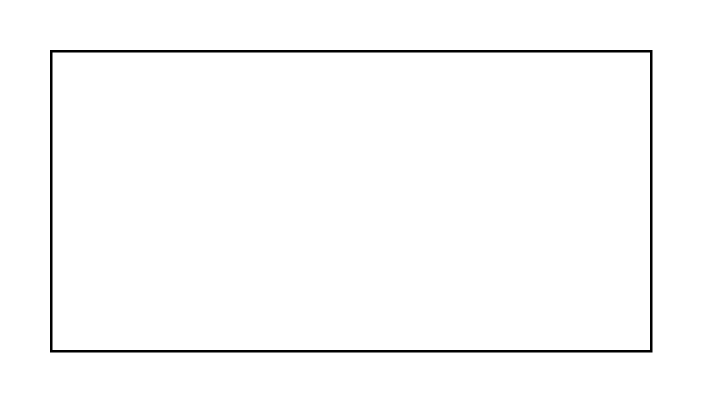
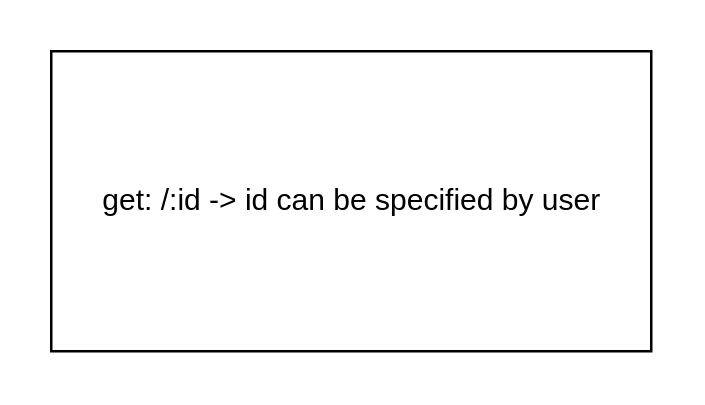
none -> (351, 201)
